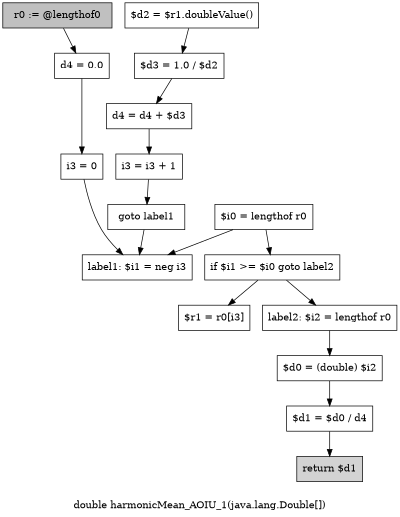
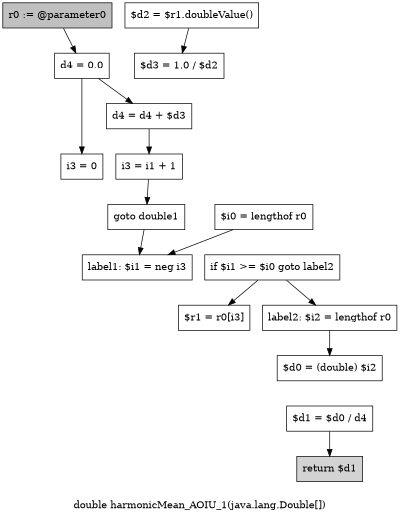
(57, 15) -> (57, 15)
(166, 88) -> (113, 89)
(149, 167) -> (149, 167)
(95, 217) -> none
(146, 217) -> (146, 217)
(268, 239) -> none
(330, 390) -> none
